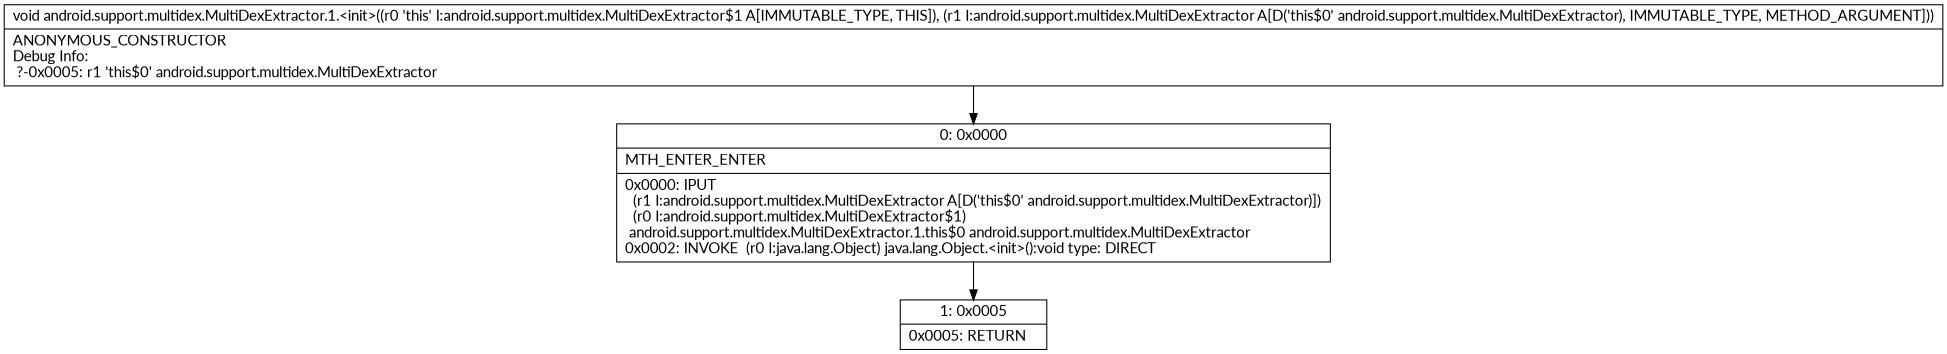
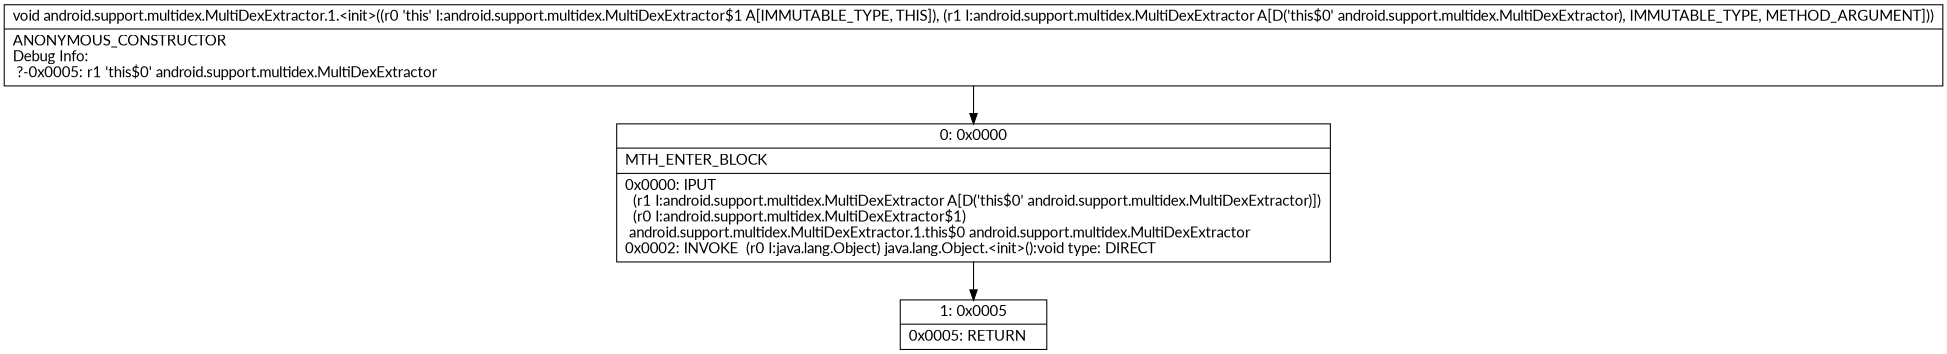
(696, 160) -> (696, 160)
